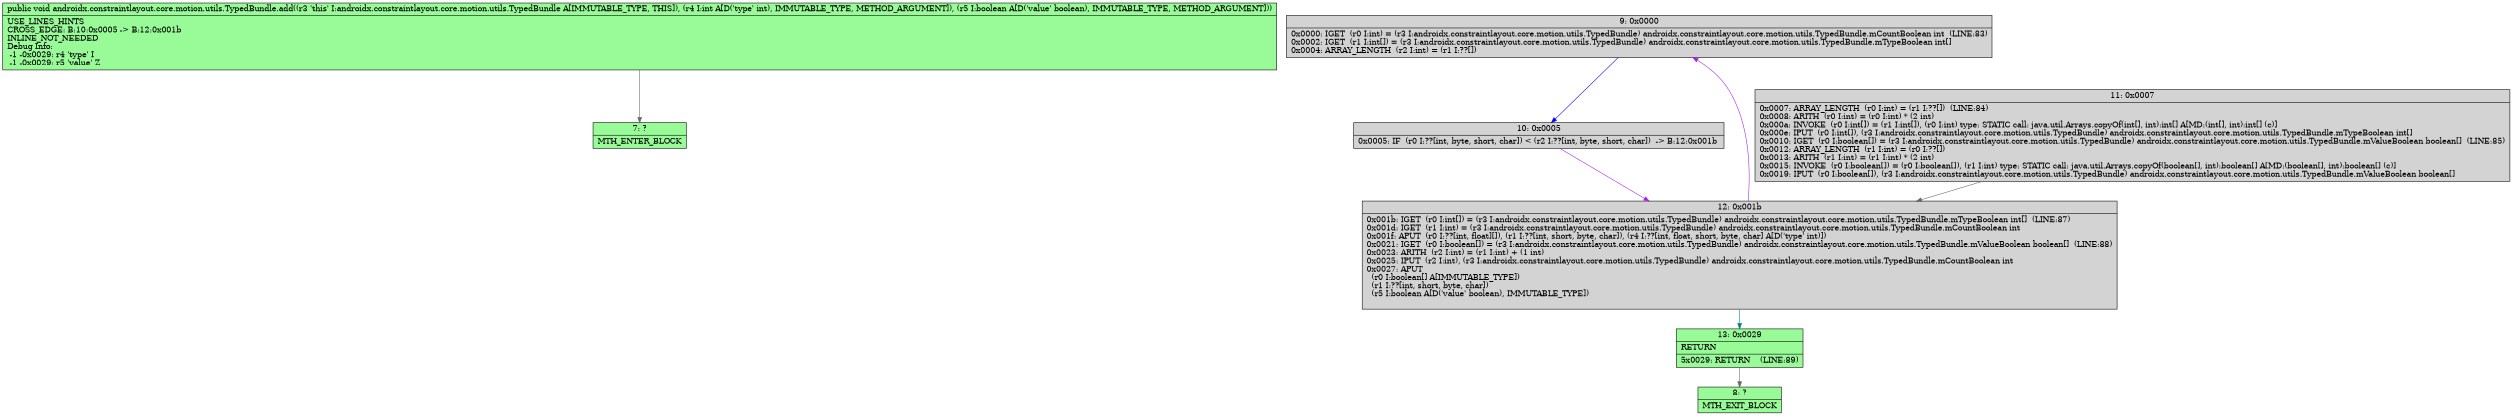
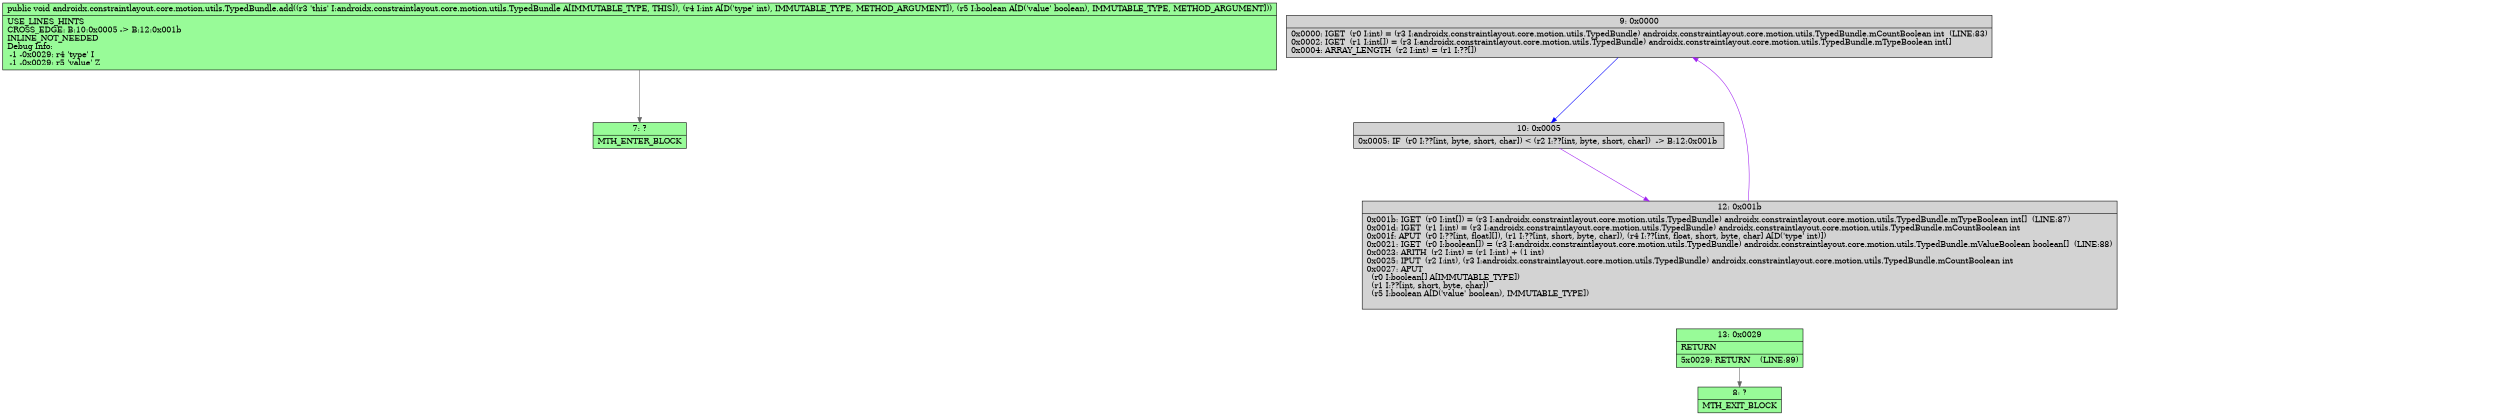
(2132, 136) -> none
(1740, 316) -> none
